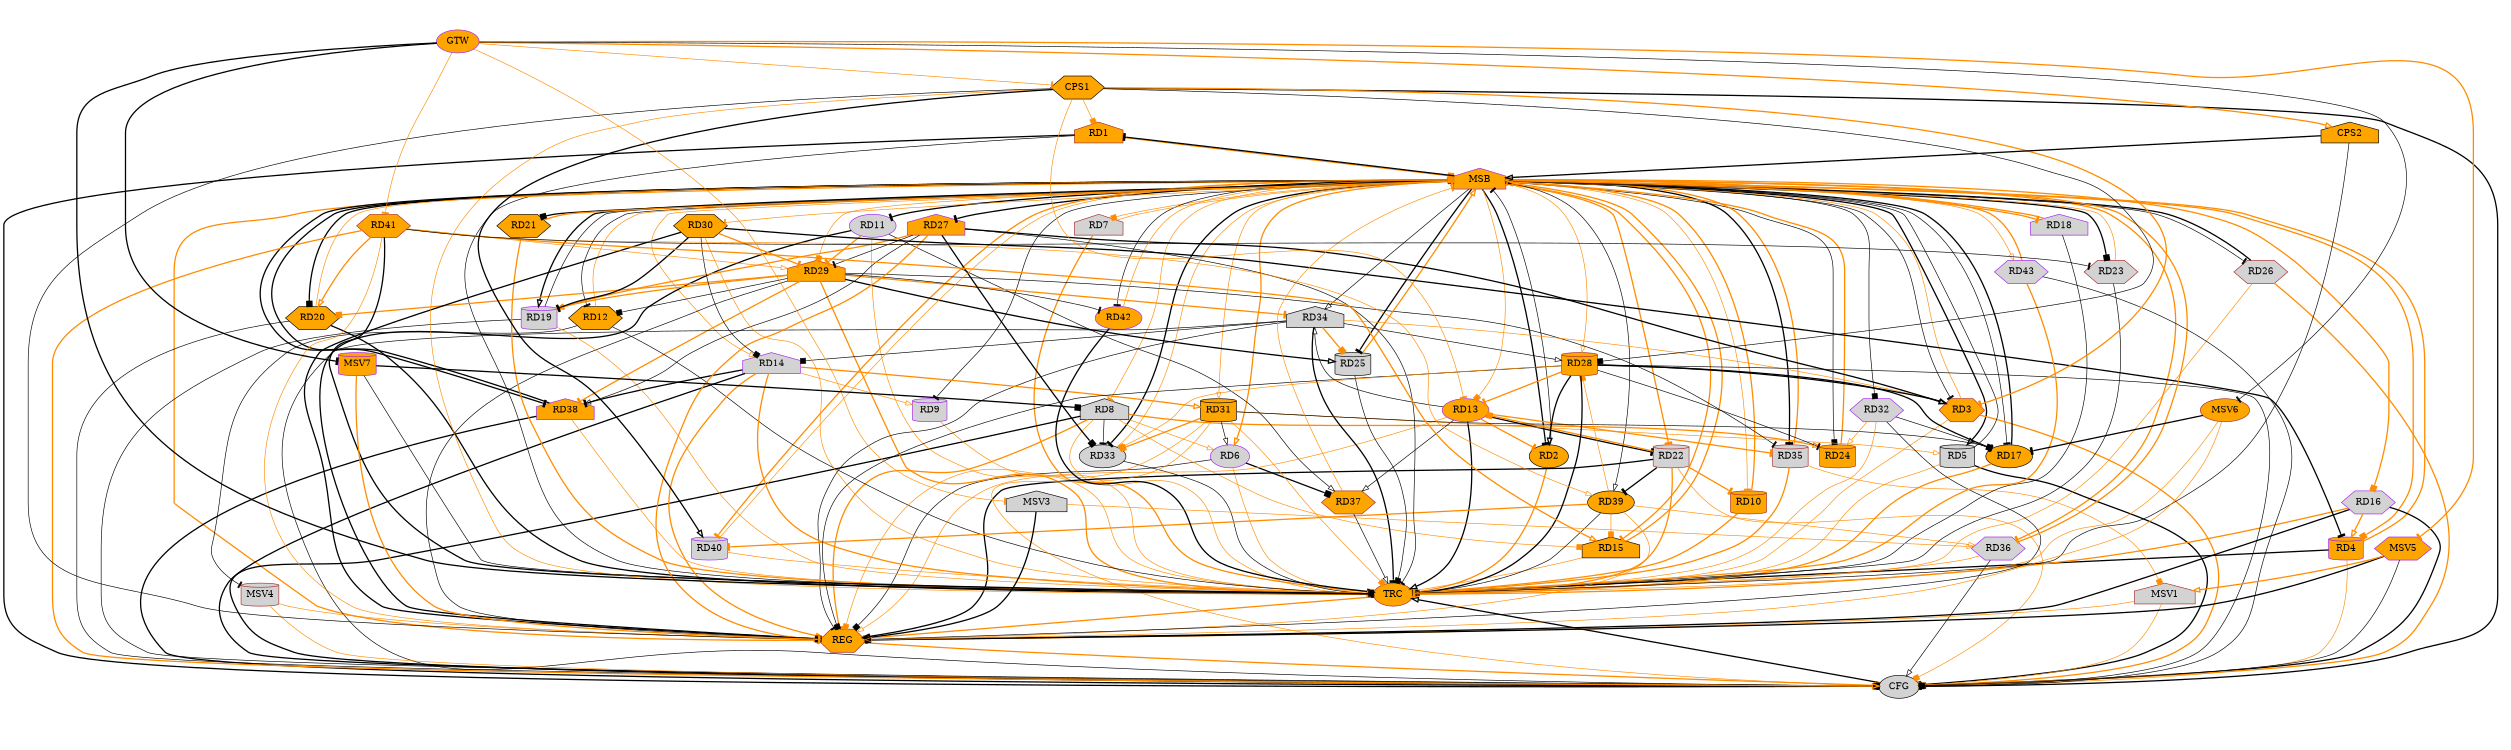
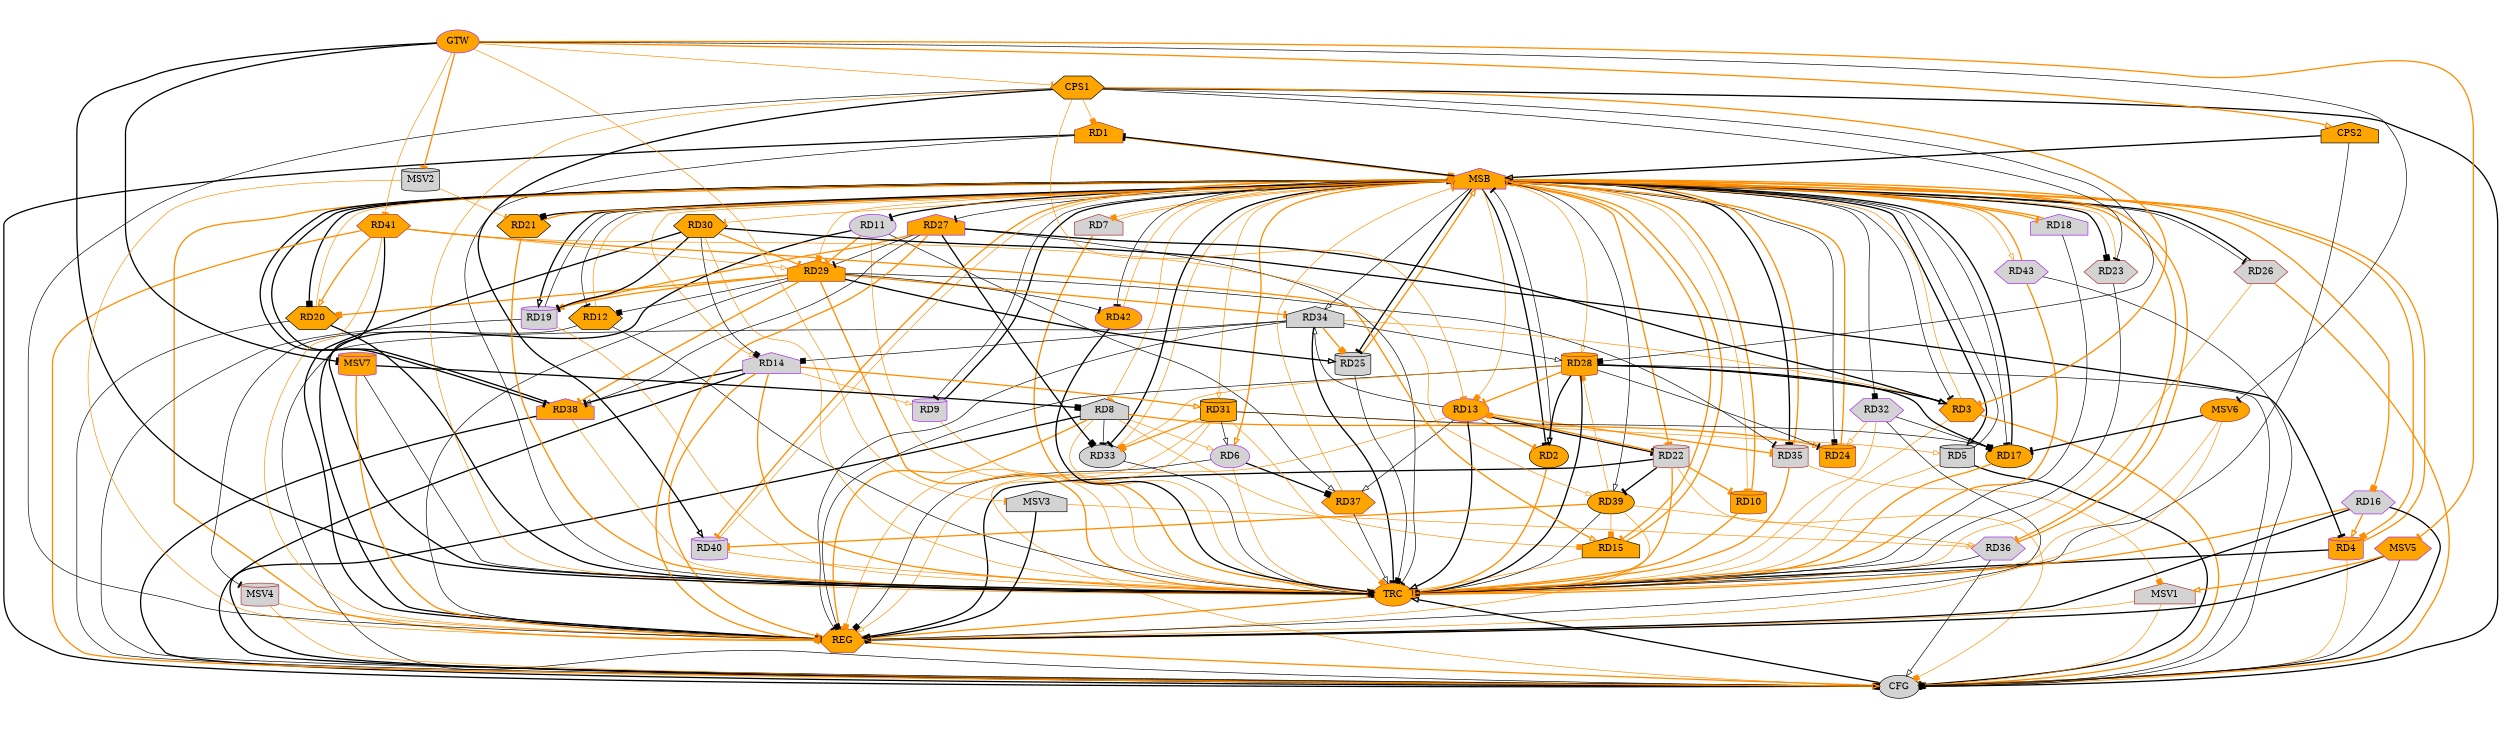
none -> (421, 180)
(1205, 189) -> (1205, 189)
none -> (1072, 216)
(1289, 243) -> (1637, 125)
(1700, 582) -> (1700, 582)
